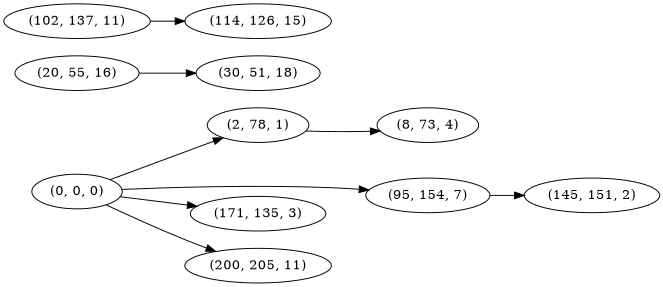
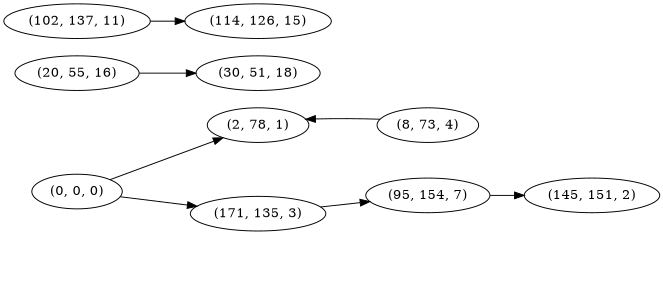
(338, 132) -> (348, 119)
(241, 186) -> (340, 205)
(258, 266) -> none
